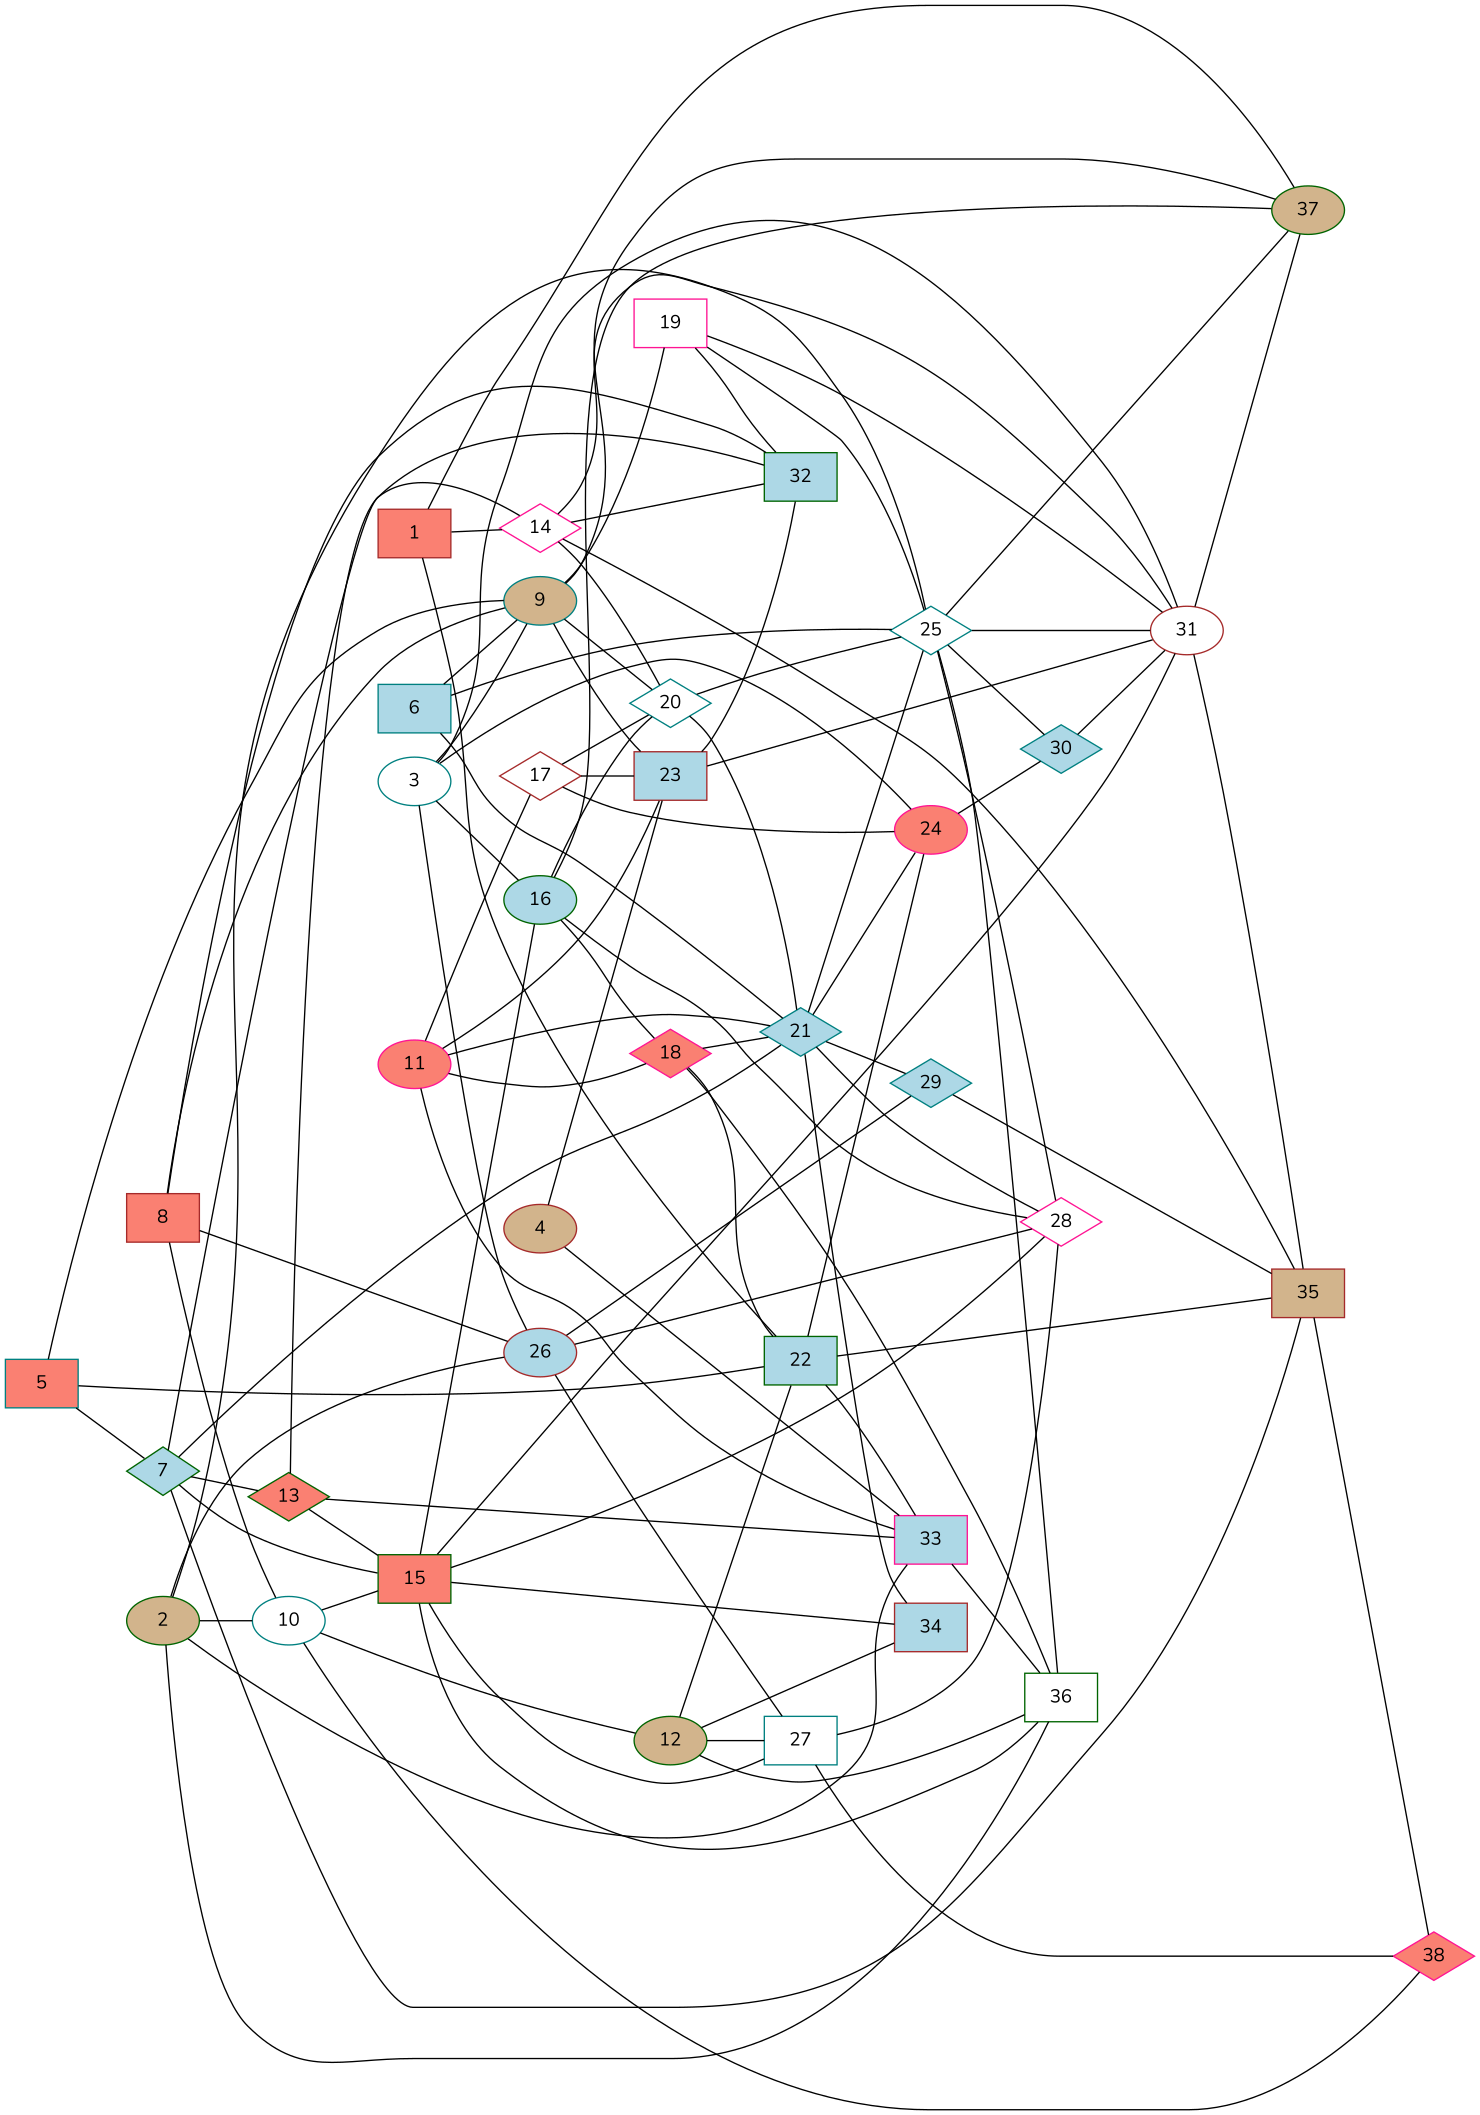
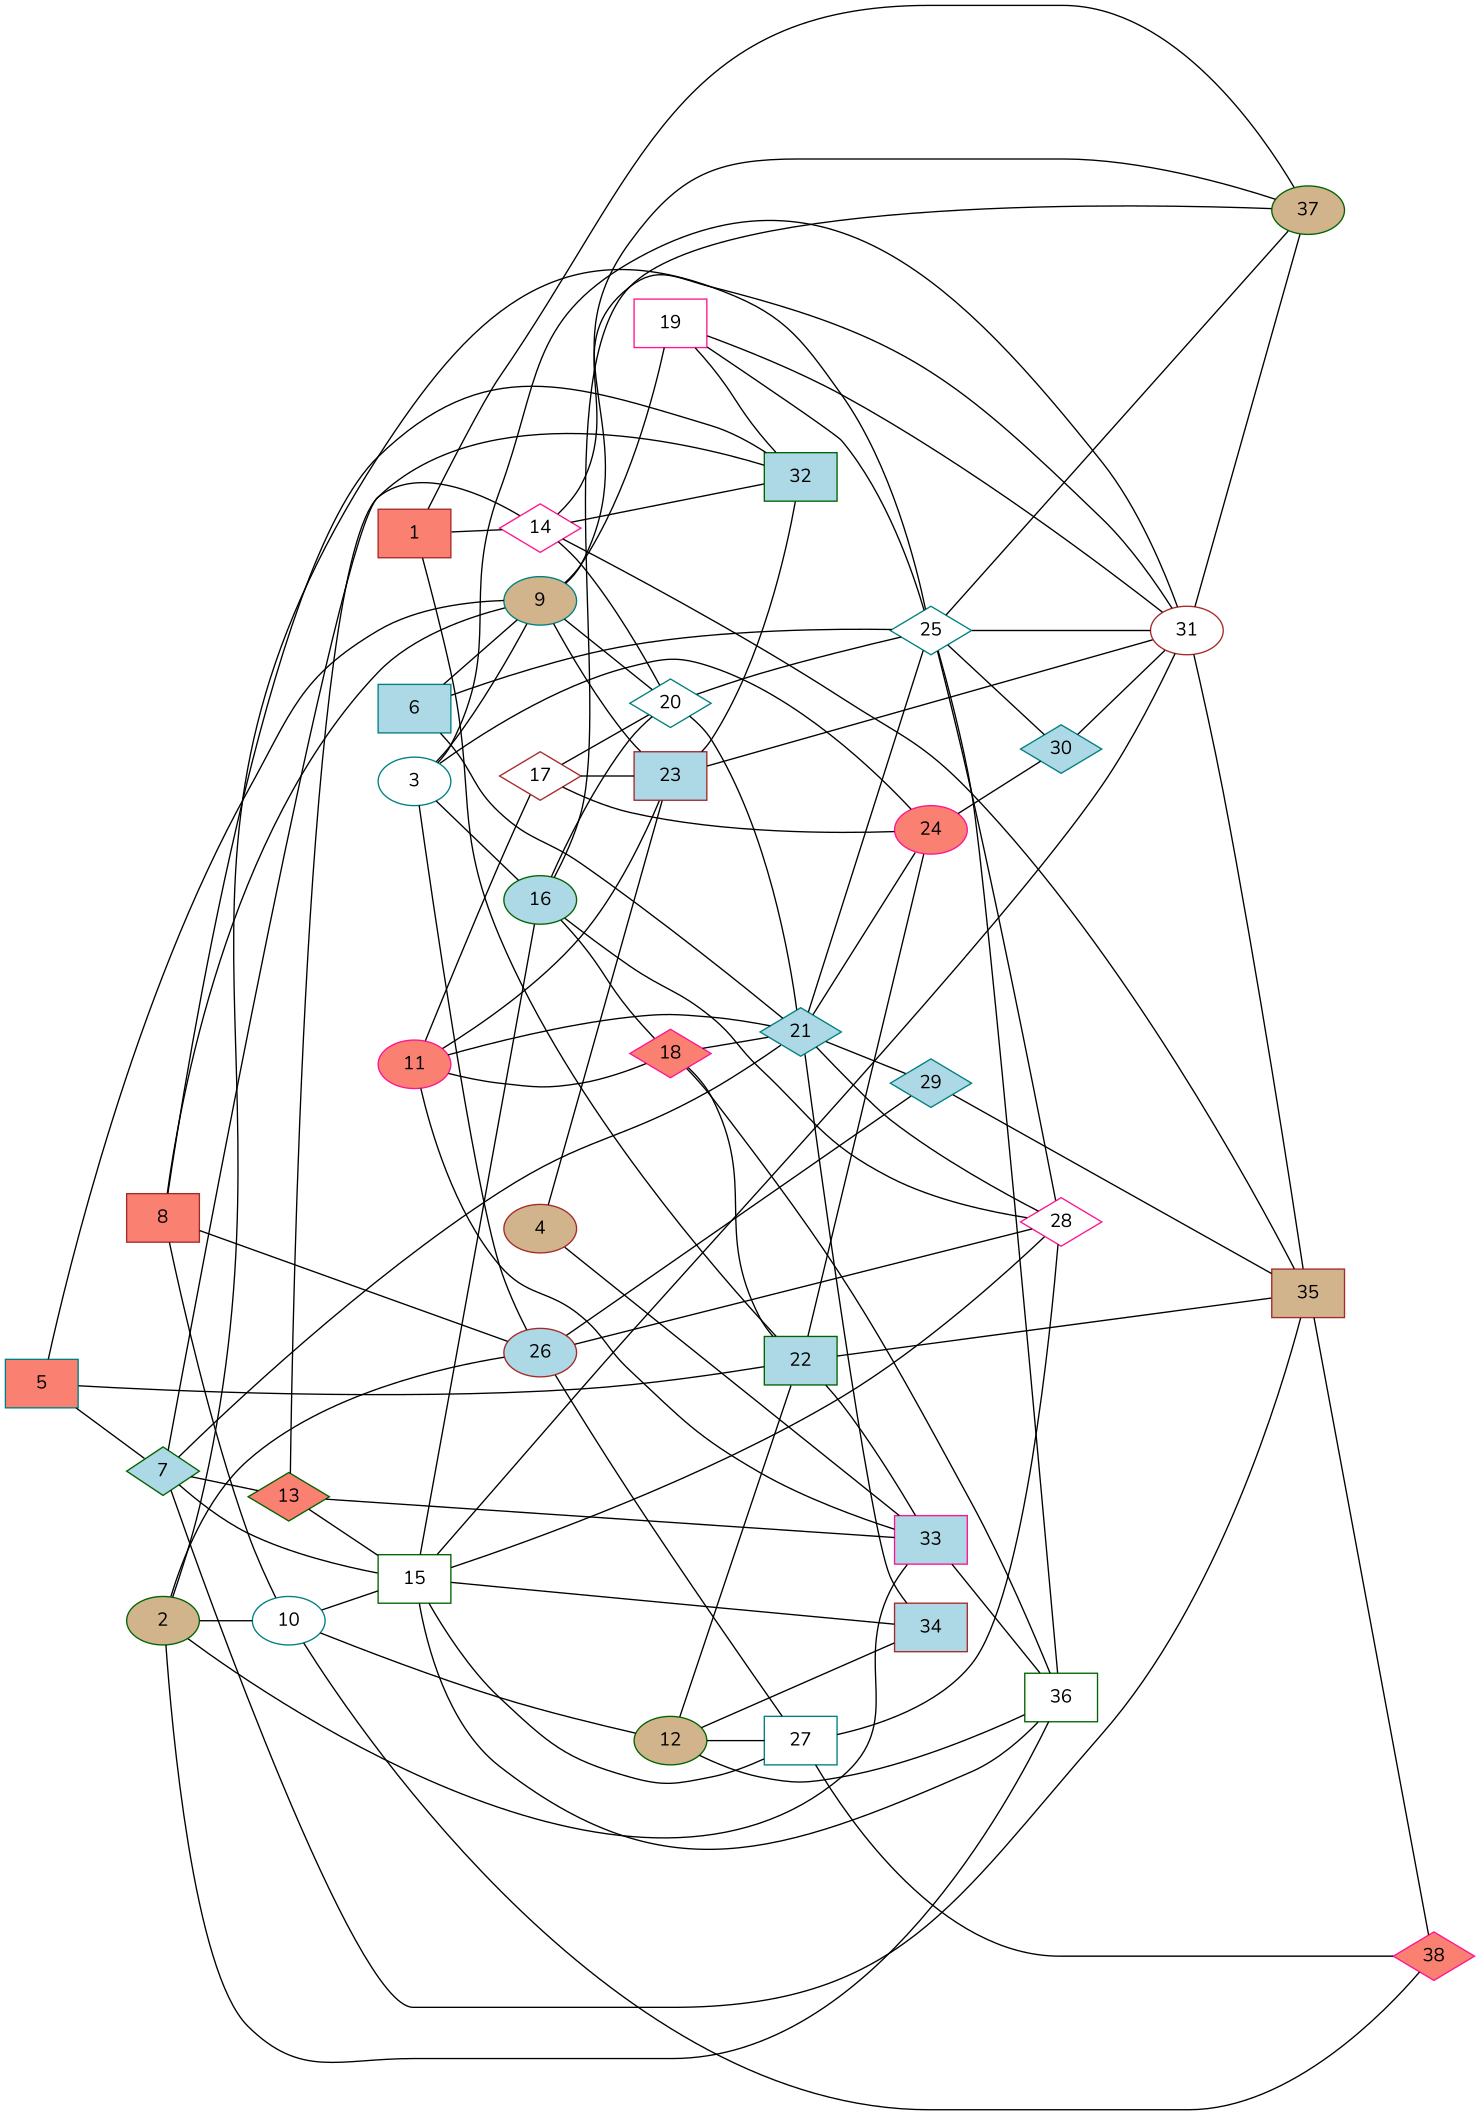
(414, 1579) -> (414, 1579)
